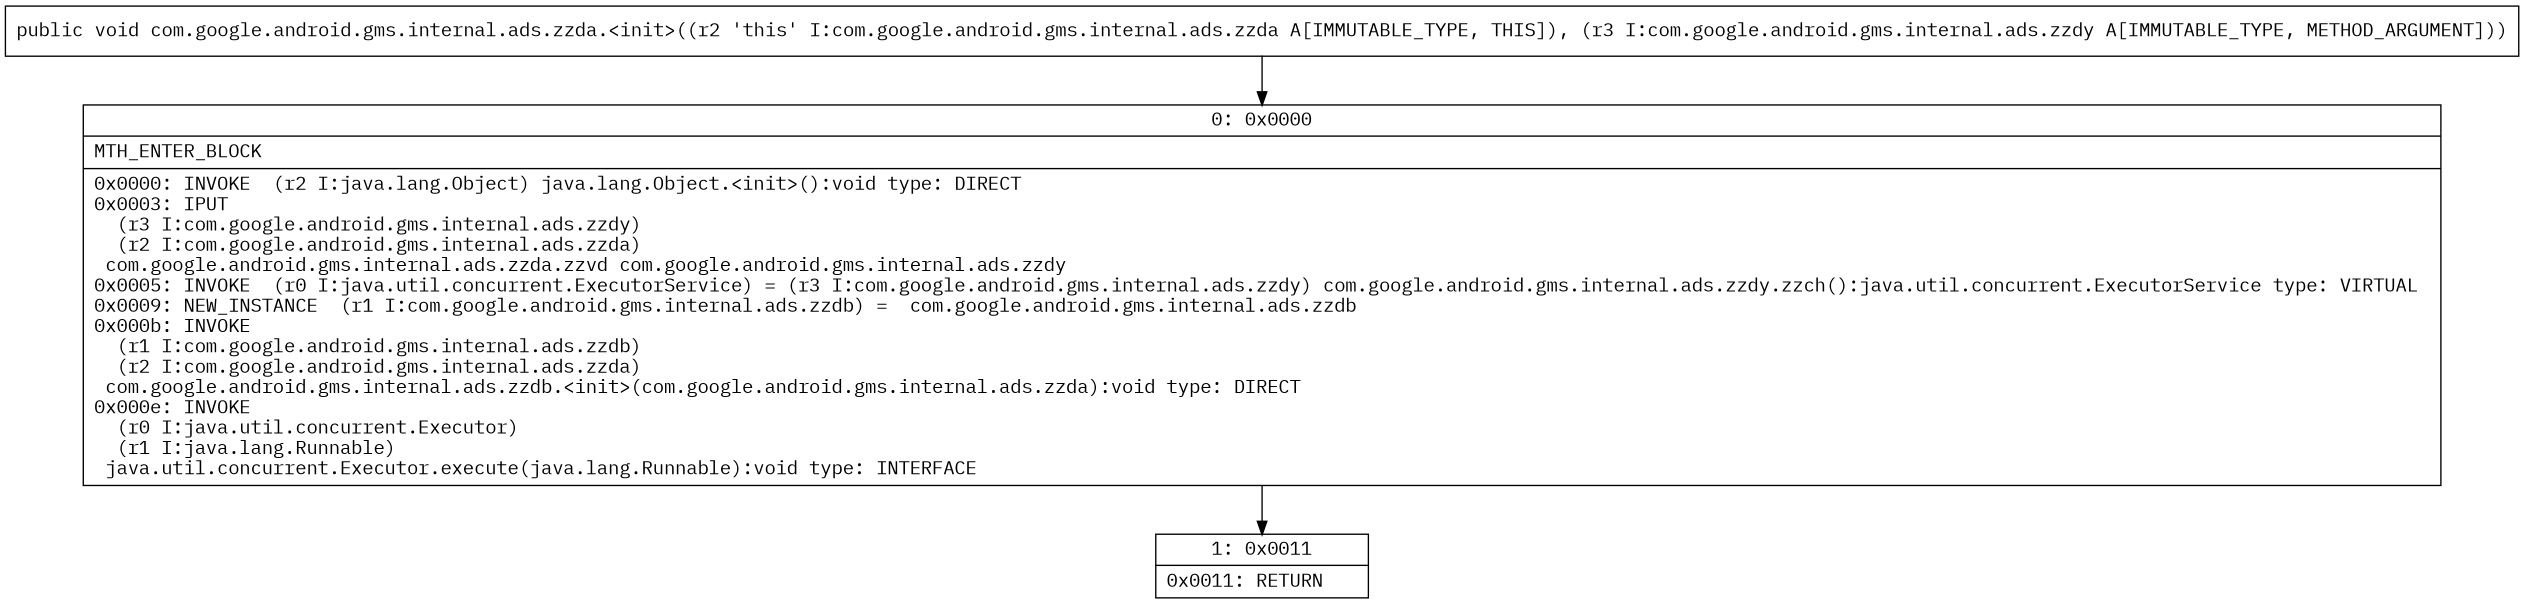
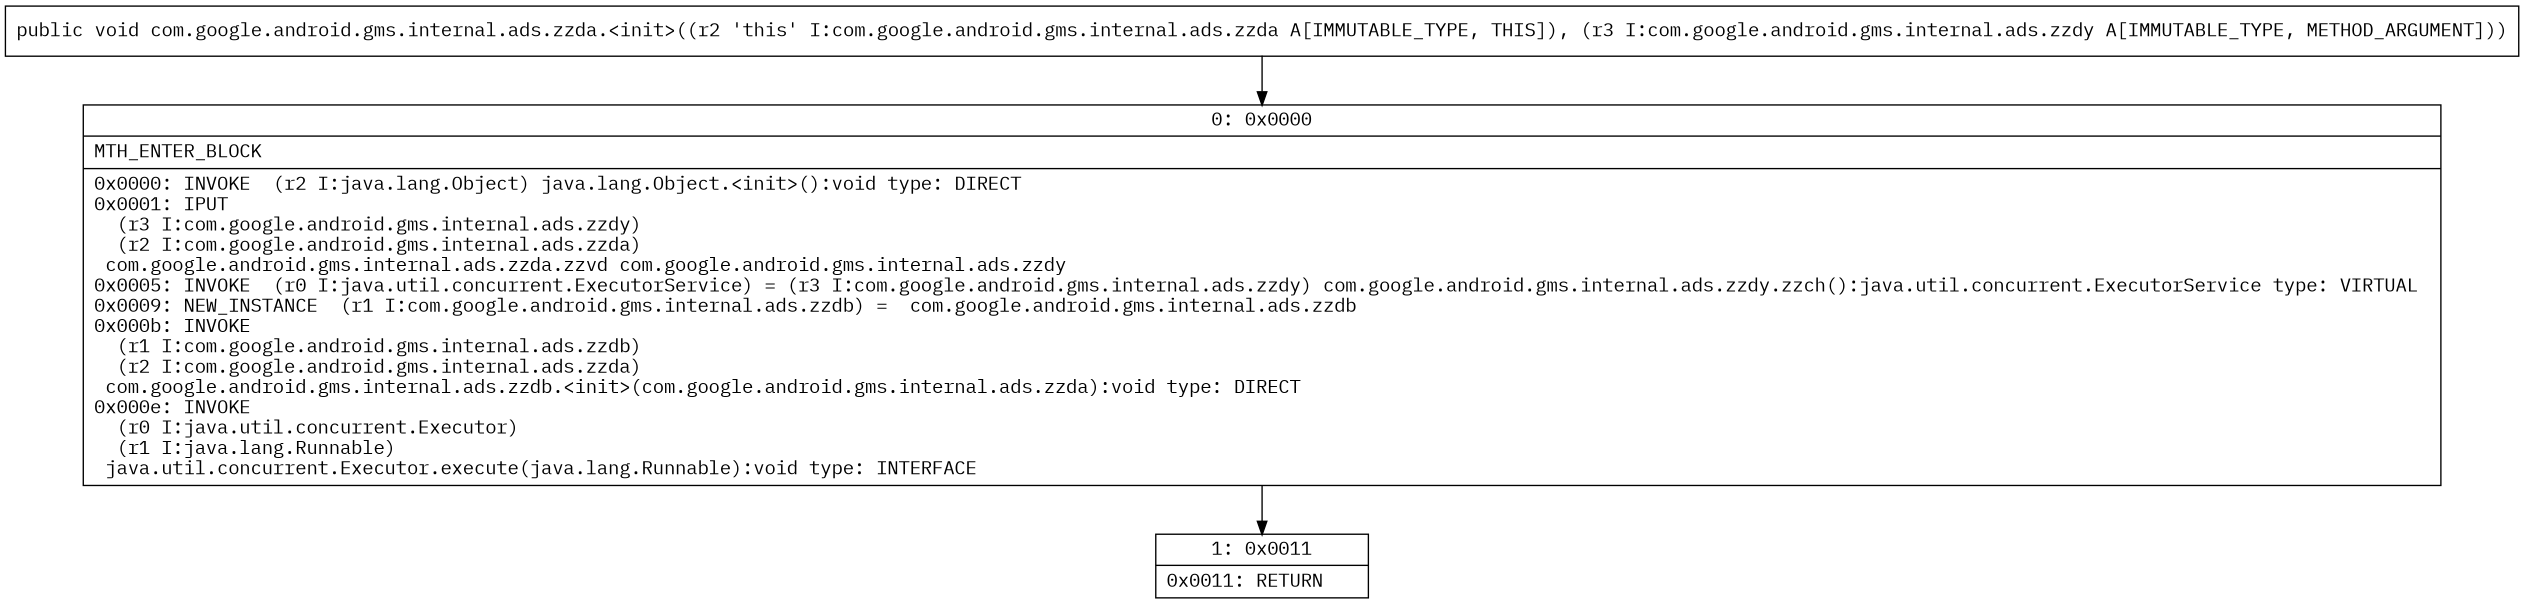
(173, 204) -> (173, 204)
